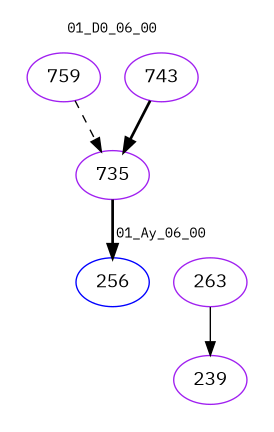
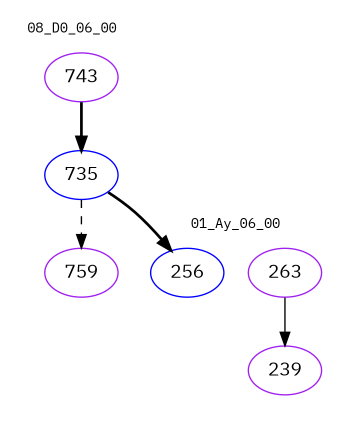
(113, 29) -> (73, 29)
(85, 120) -> (81, 217)
(113, 175) -> (81, 175)
